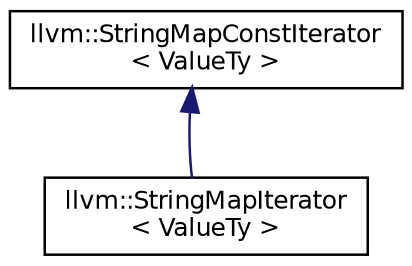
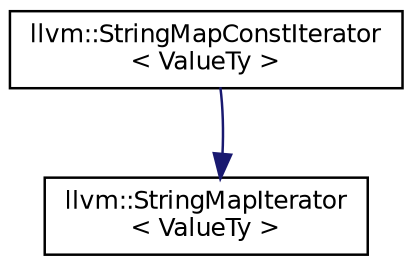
(190, 145) -> (223, 121)
